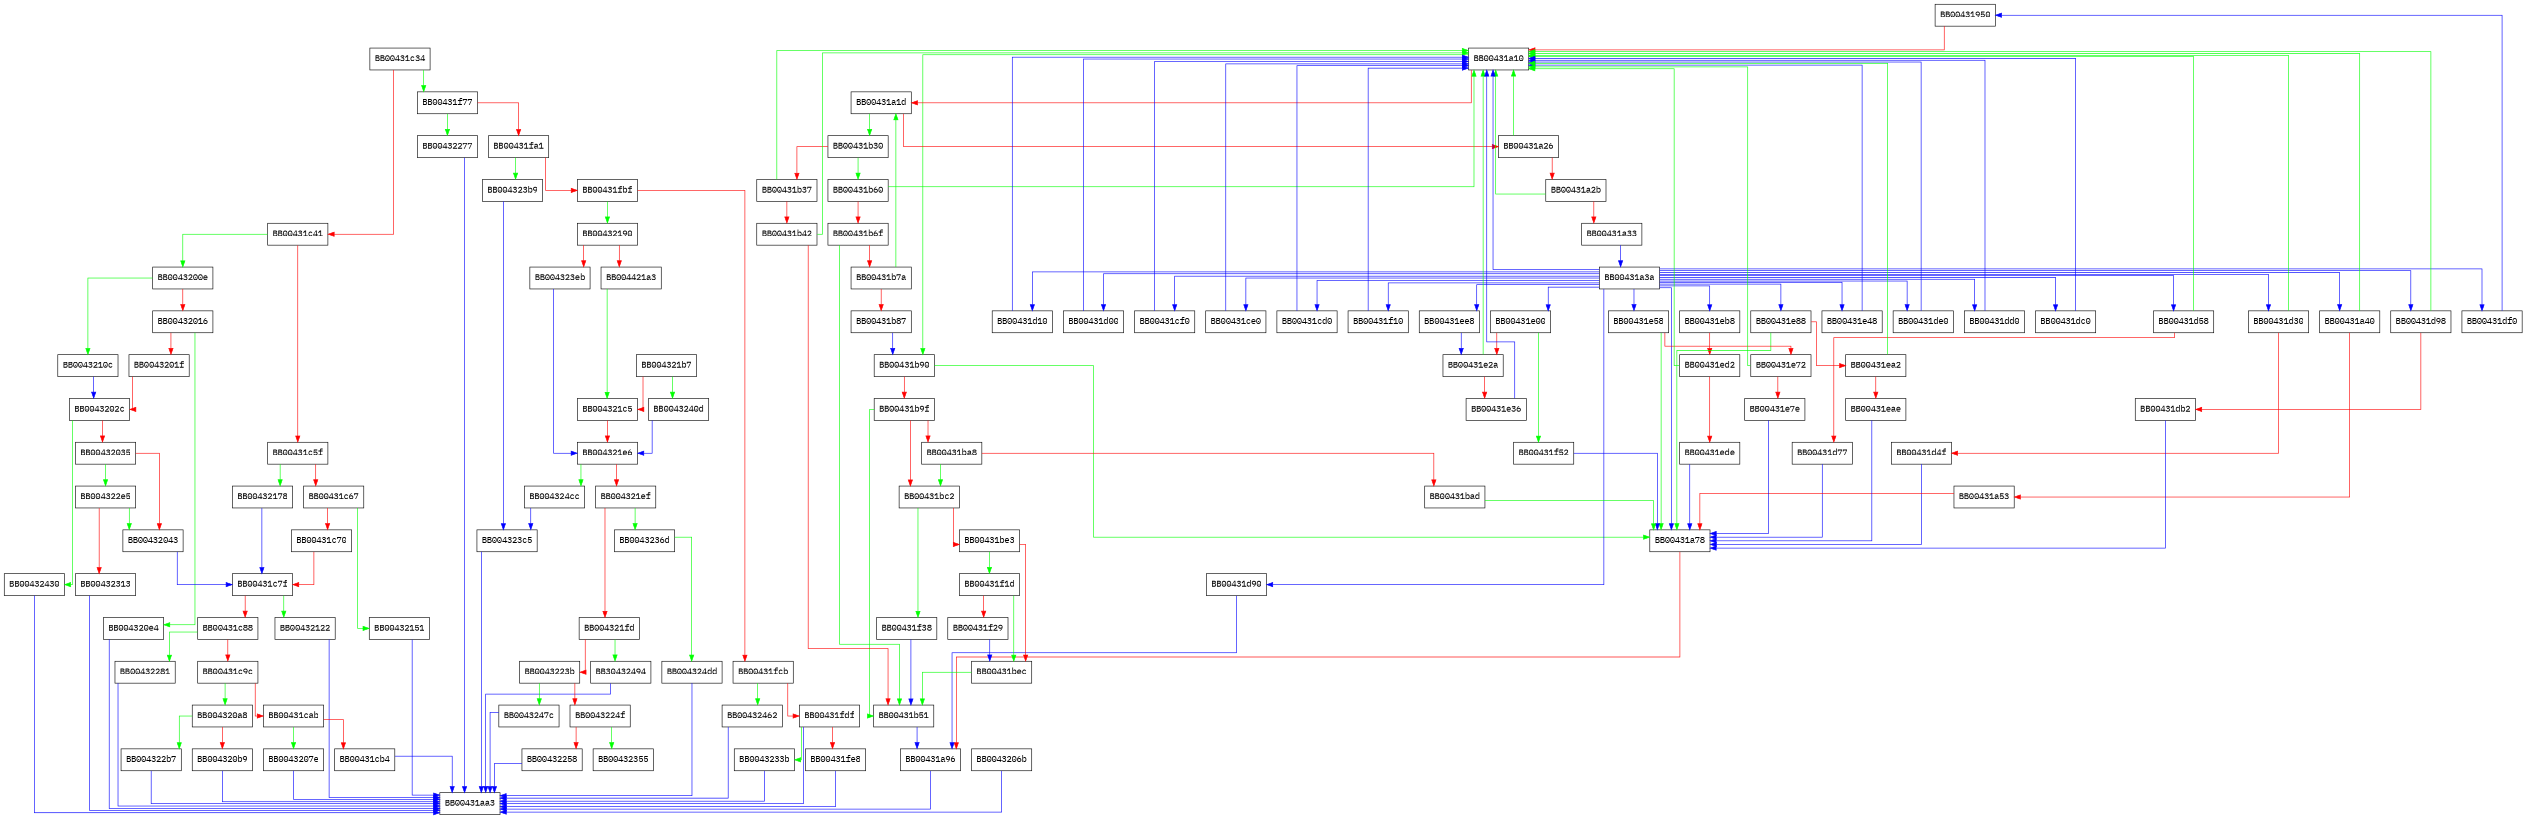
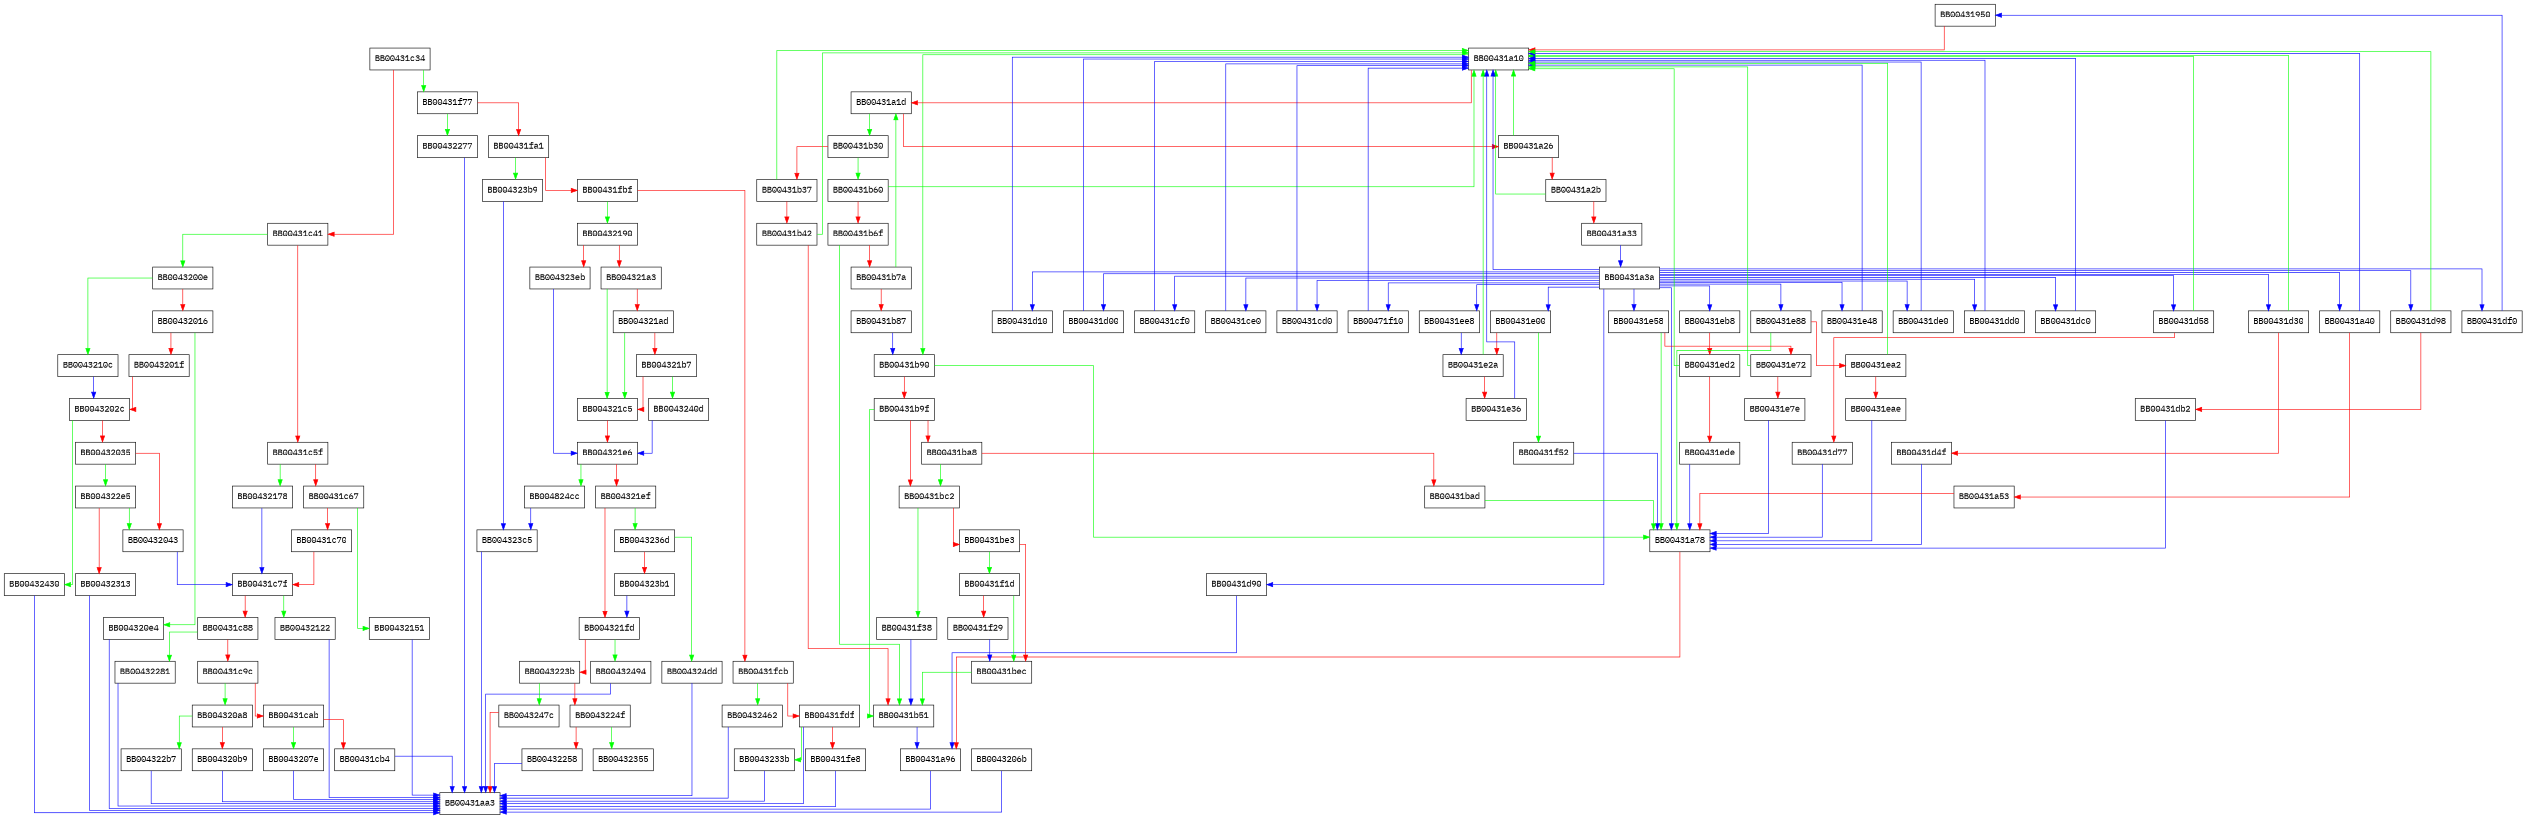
(2076, 54) -> (2076, 54)
(631, 278) -> (631, 278)
none -> (643, 322)
(1378, 322) -> (1378, 322)
(554, 497) -> (554, 497)
none -> (645, 585)
(621, 672) -> (621, 672)
(490, 745) -> (490, 745)
